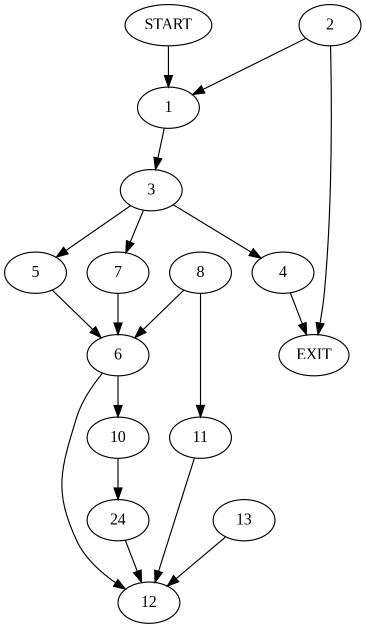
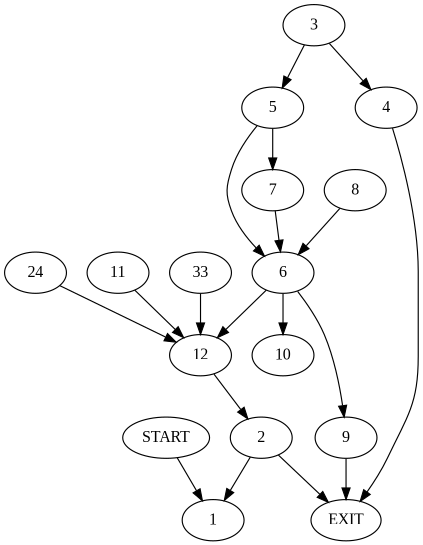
(161, 143) -> none
(137, 226) -> (273, 143)
(201, 349) -> none
none -> (227, 392)
none -> (346, 438)
(118, 473) -> none
(244, 520) -> (201, 273)
